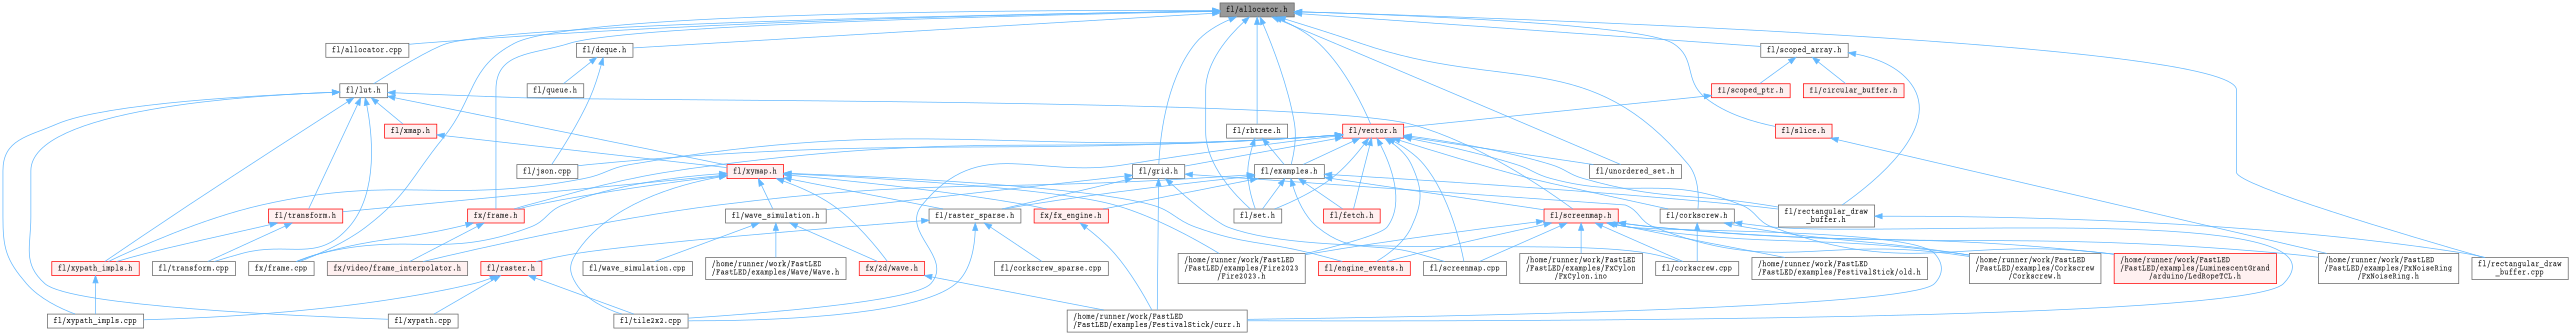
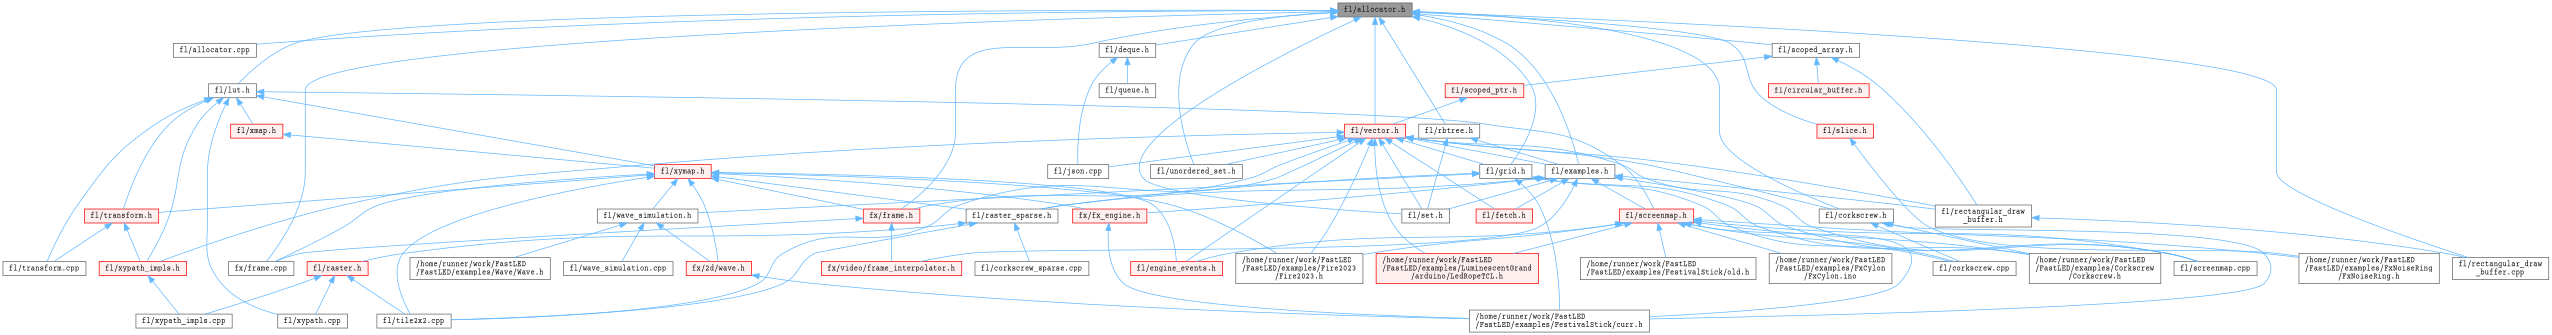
(68, 120) -> none
(397, 269) -> (892, 269)
